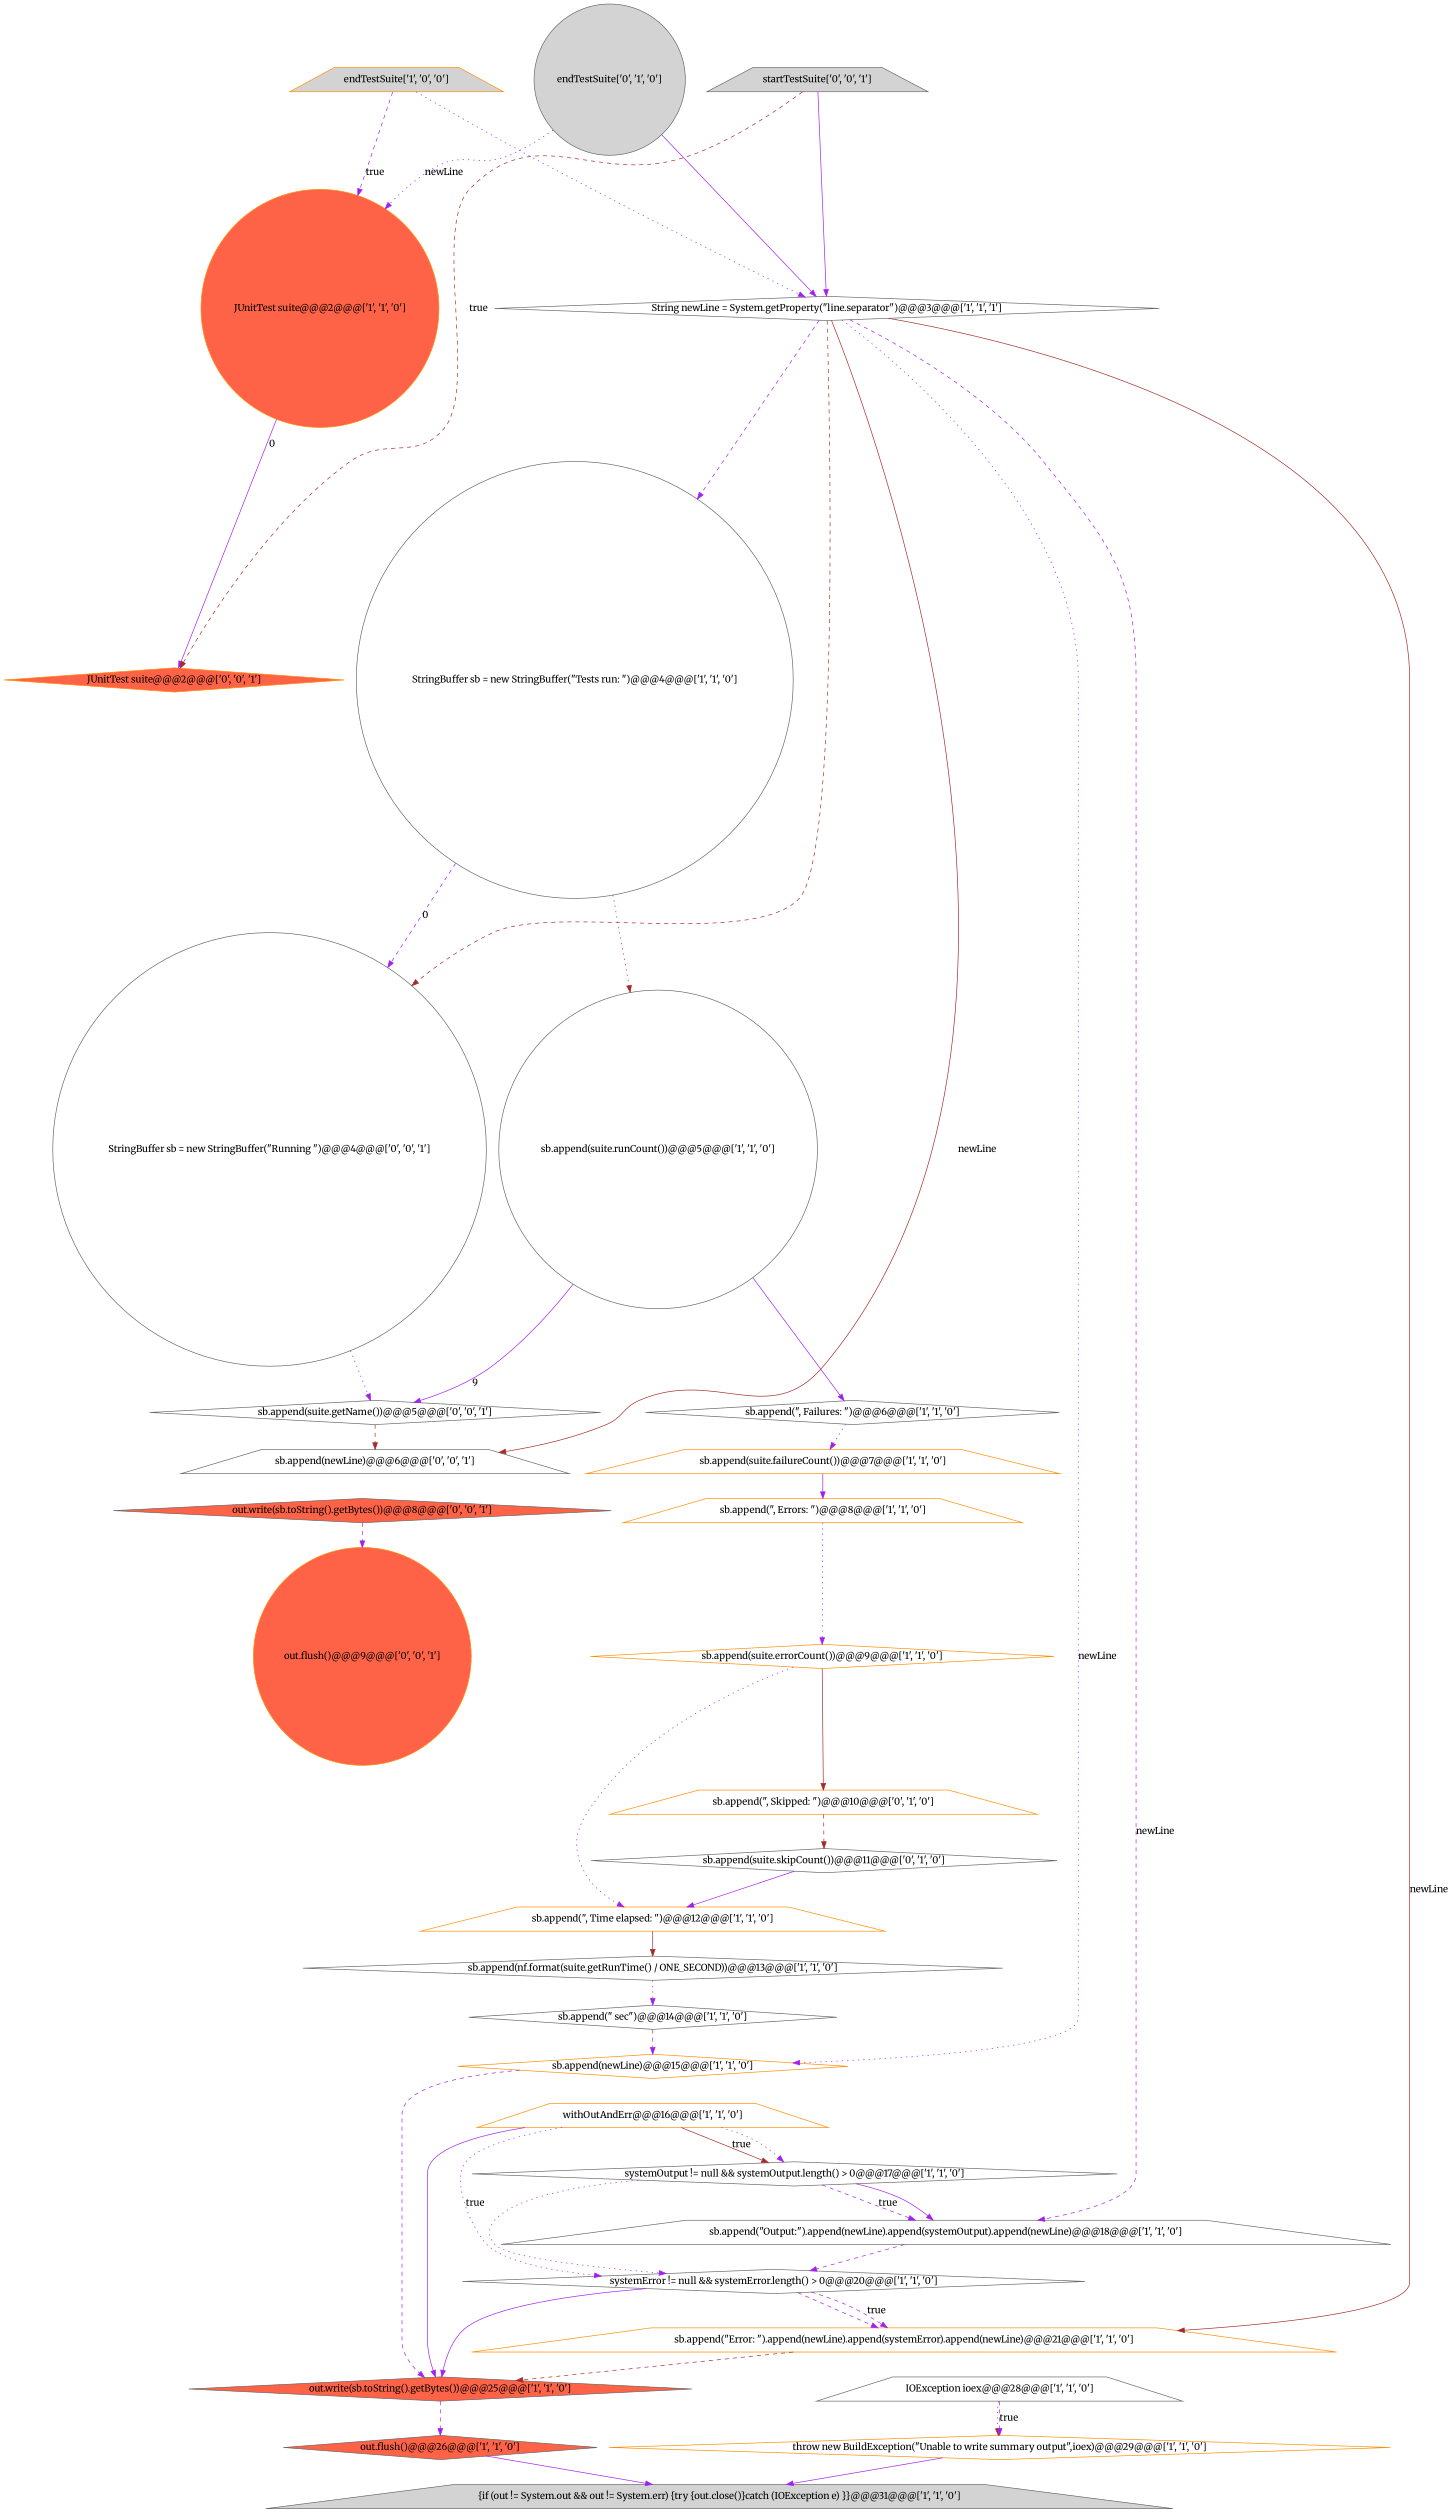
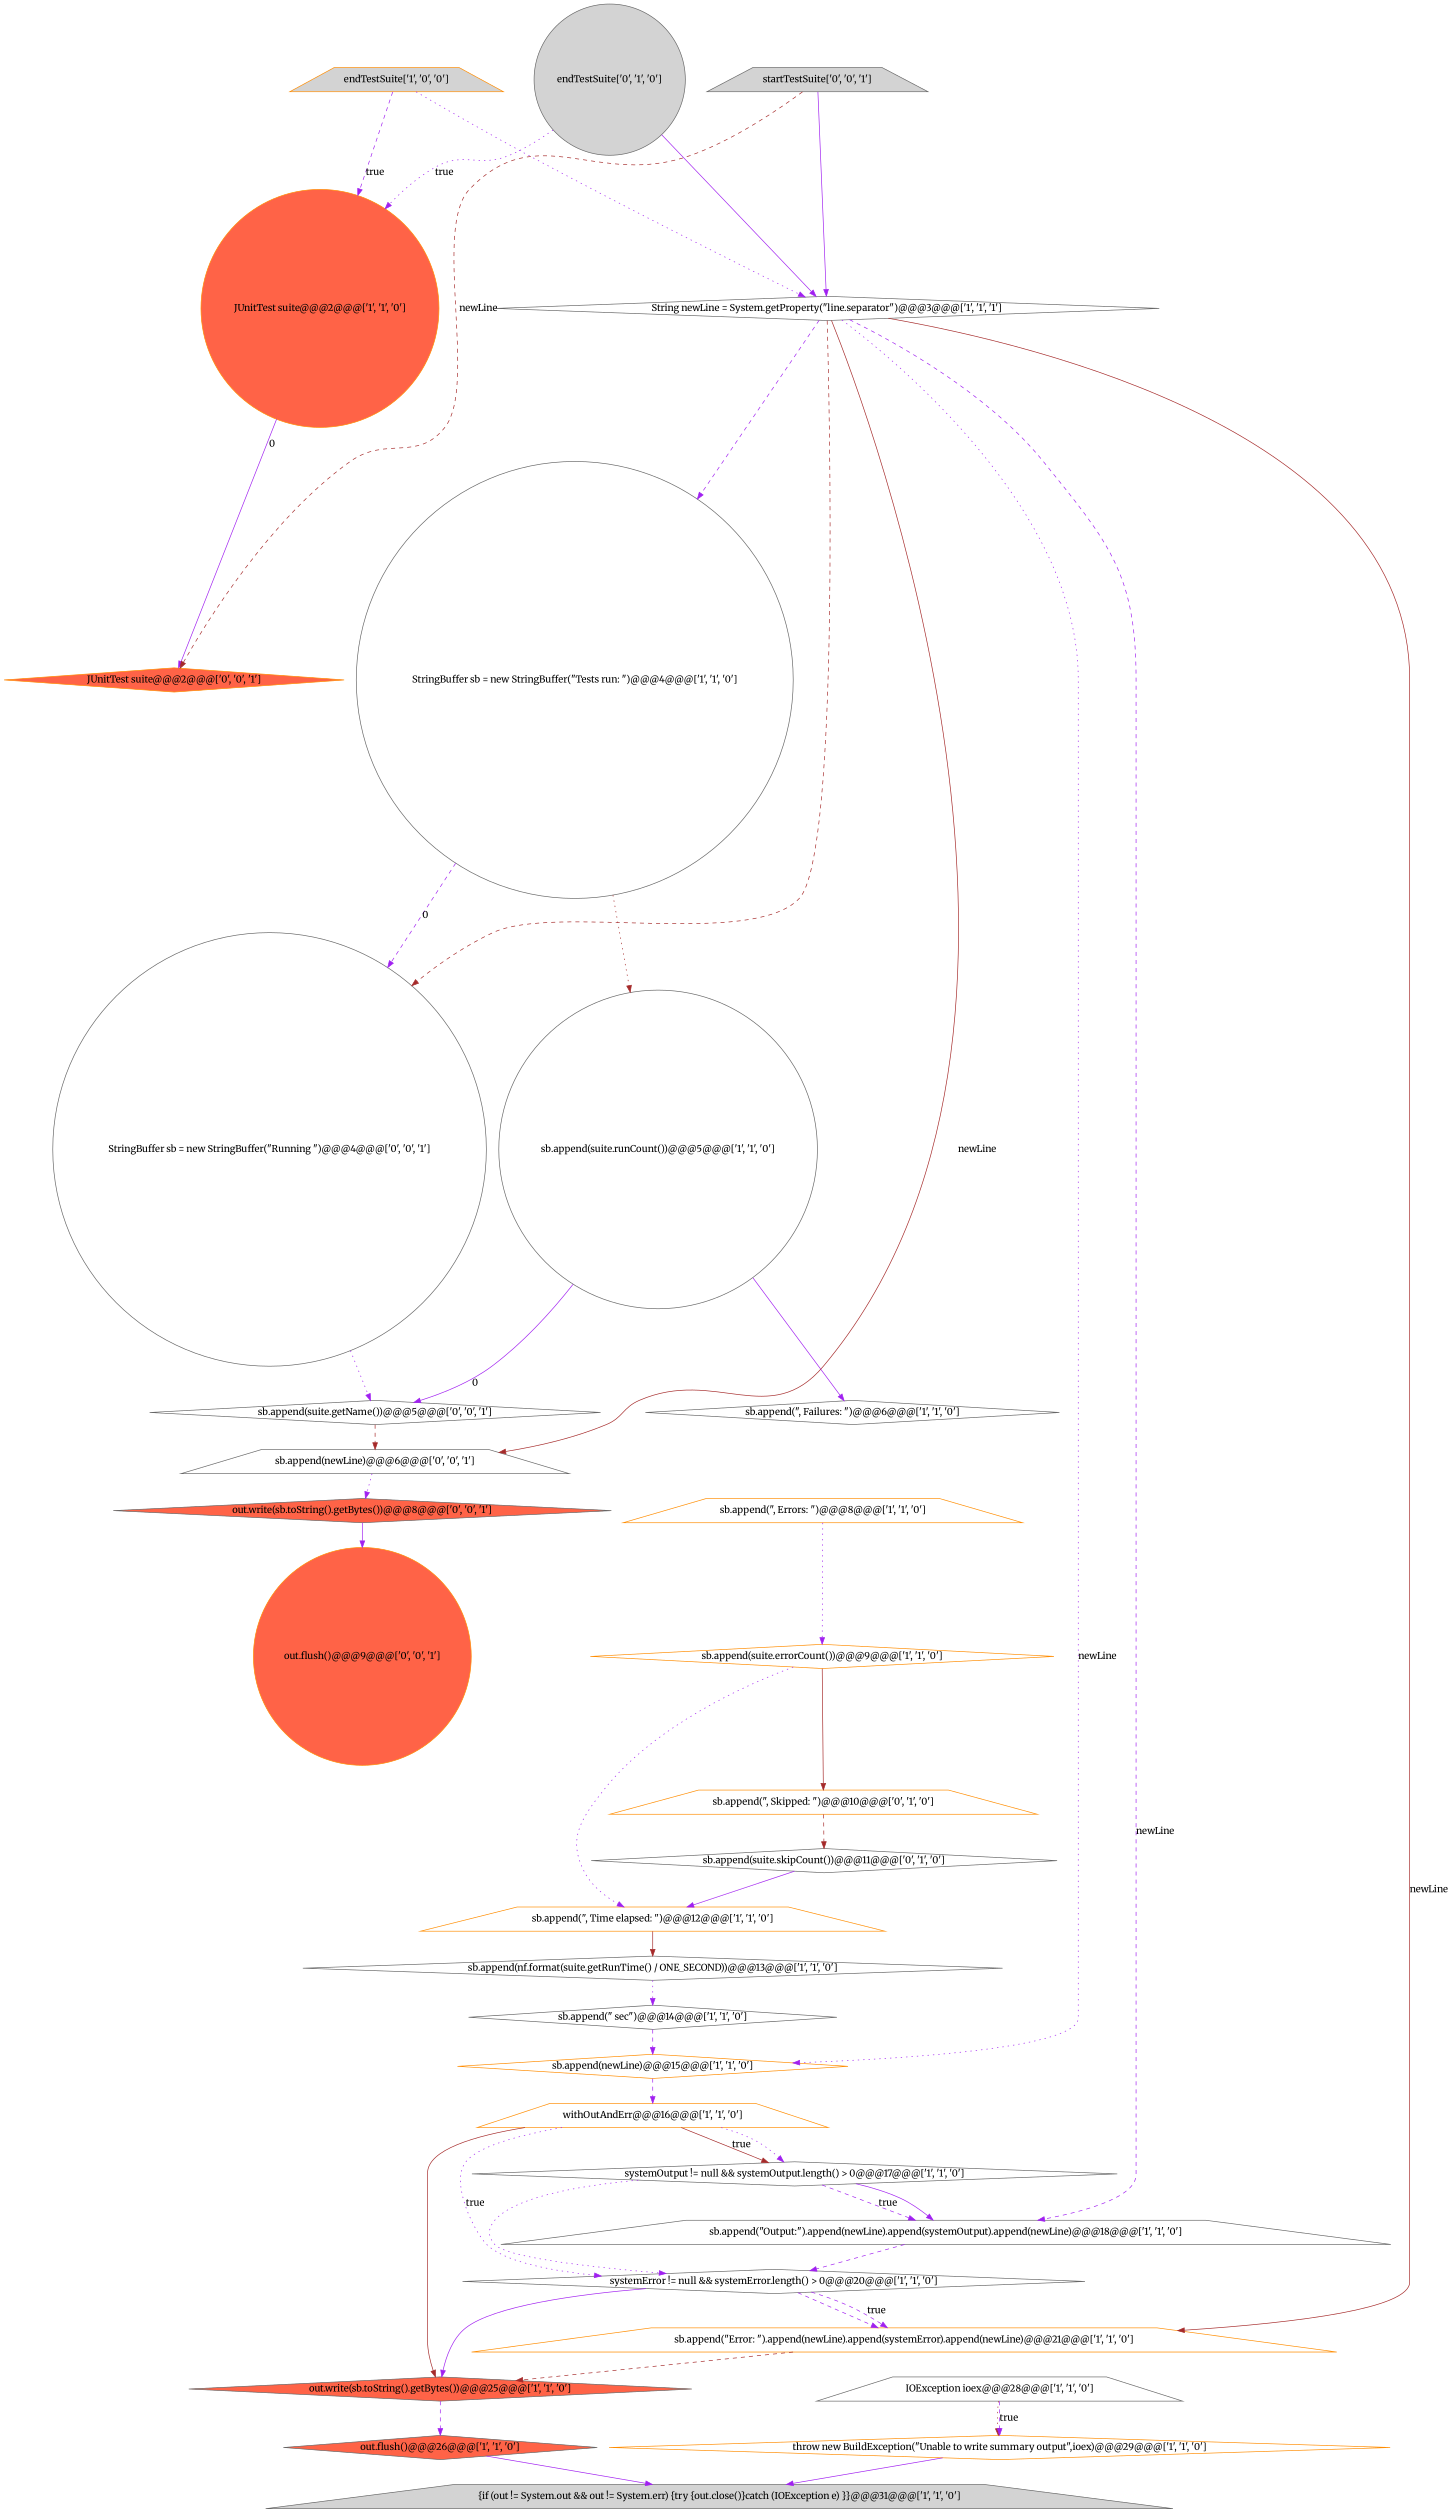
(444, 172) -> (444, 172)
(479, 308) -> (479, 308)
(475, 1383) -> (475, 1383)
(823, 1462) -> none
none -> (370, 1483)
(362, 1532) -> (362, 1532)
(402, 2180) -> (653, 2088)
(428, 2215) -> (428, 2215)
